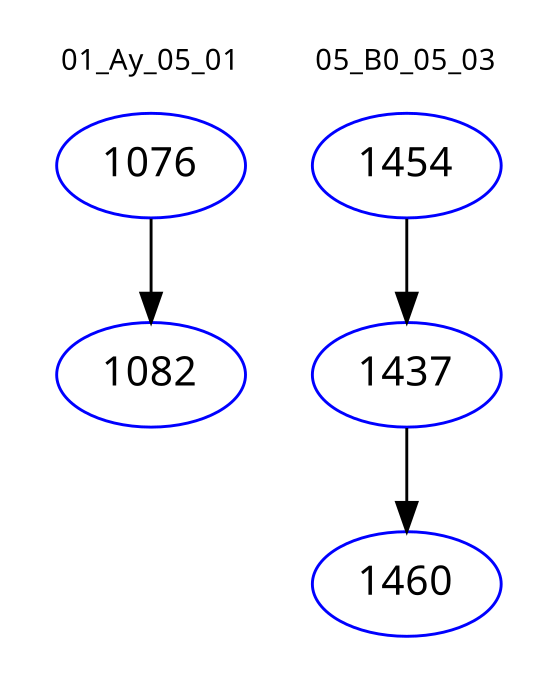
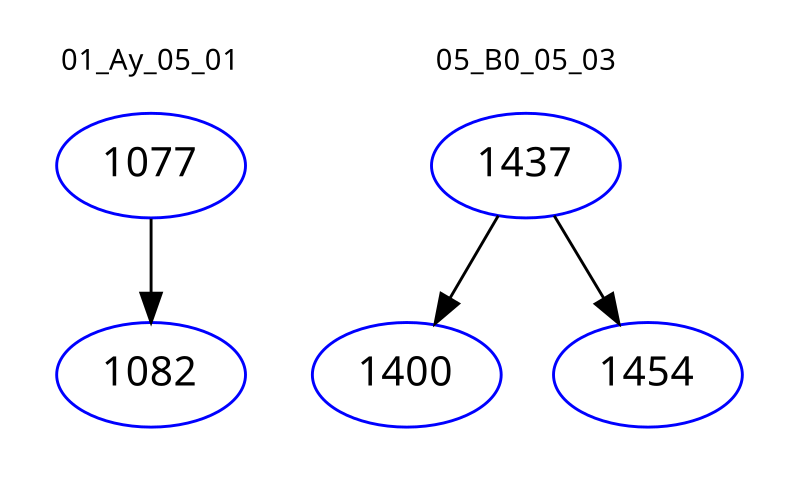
(151, 166) -> (151, 166)
(407, 256) -> (579, 257)
(407, 584) -> (407, 375)
